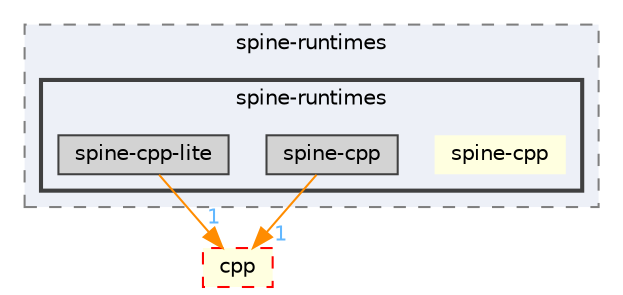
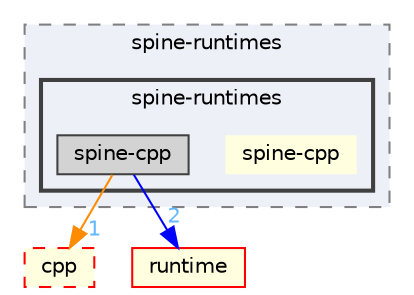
(144, 155) -> none
none -> (189, 268)
